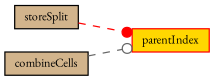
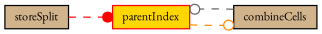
none -> (207, 25)
